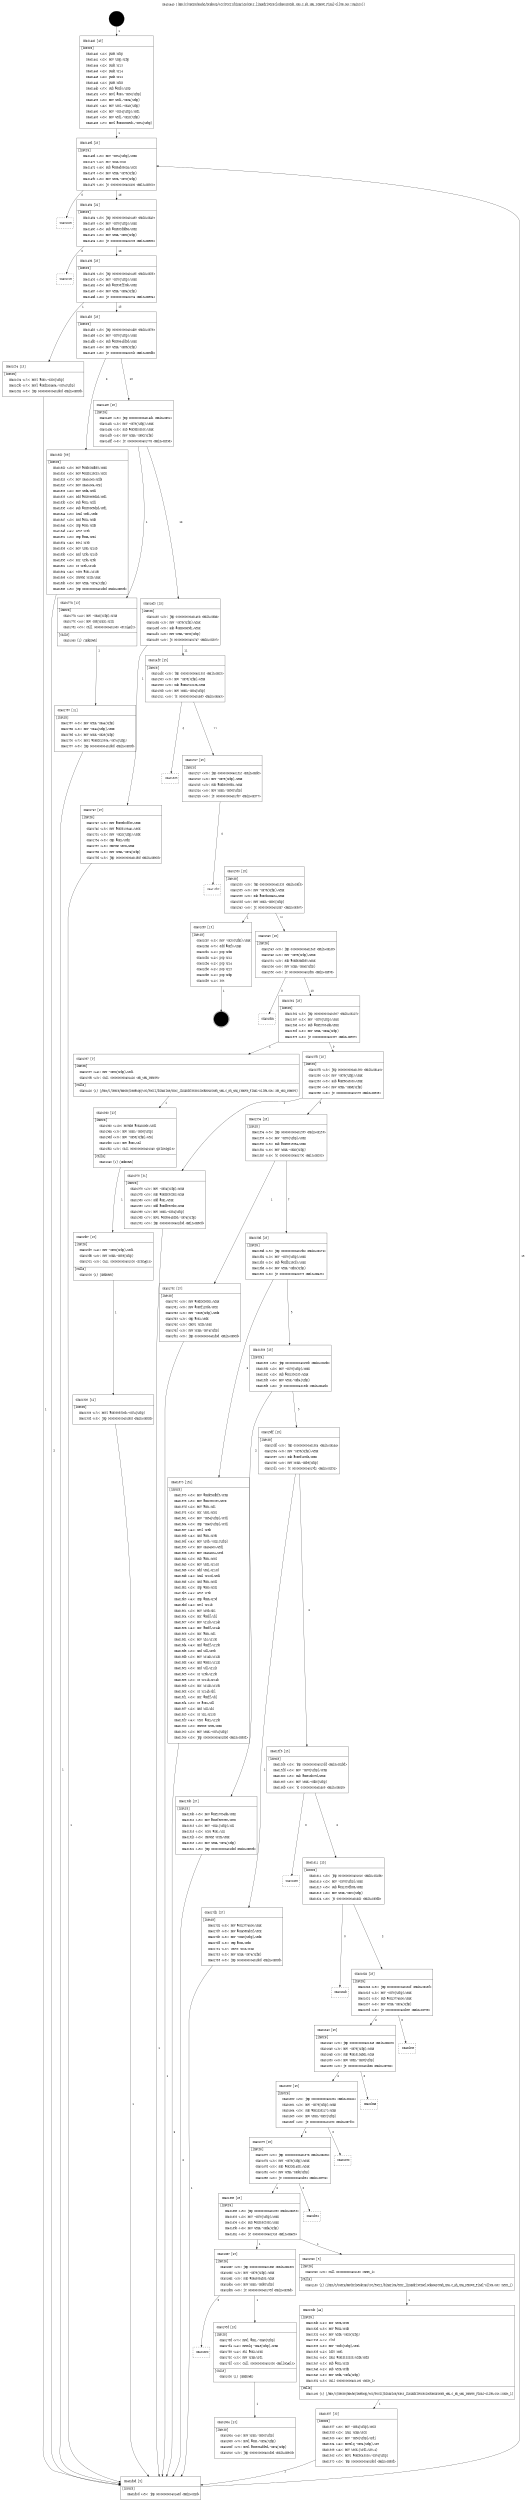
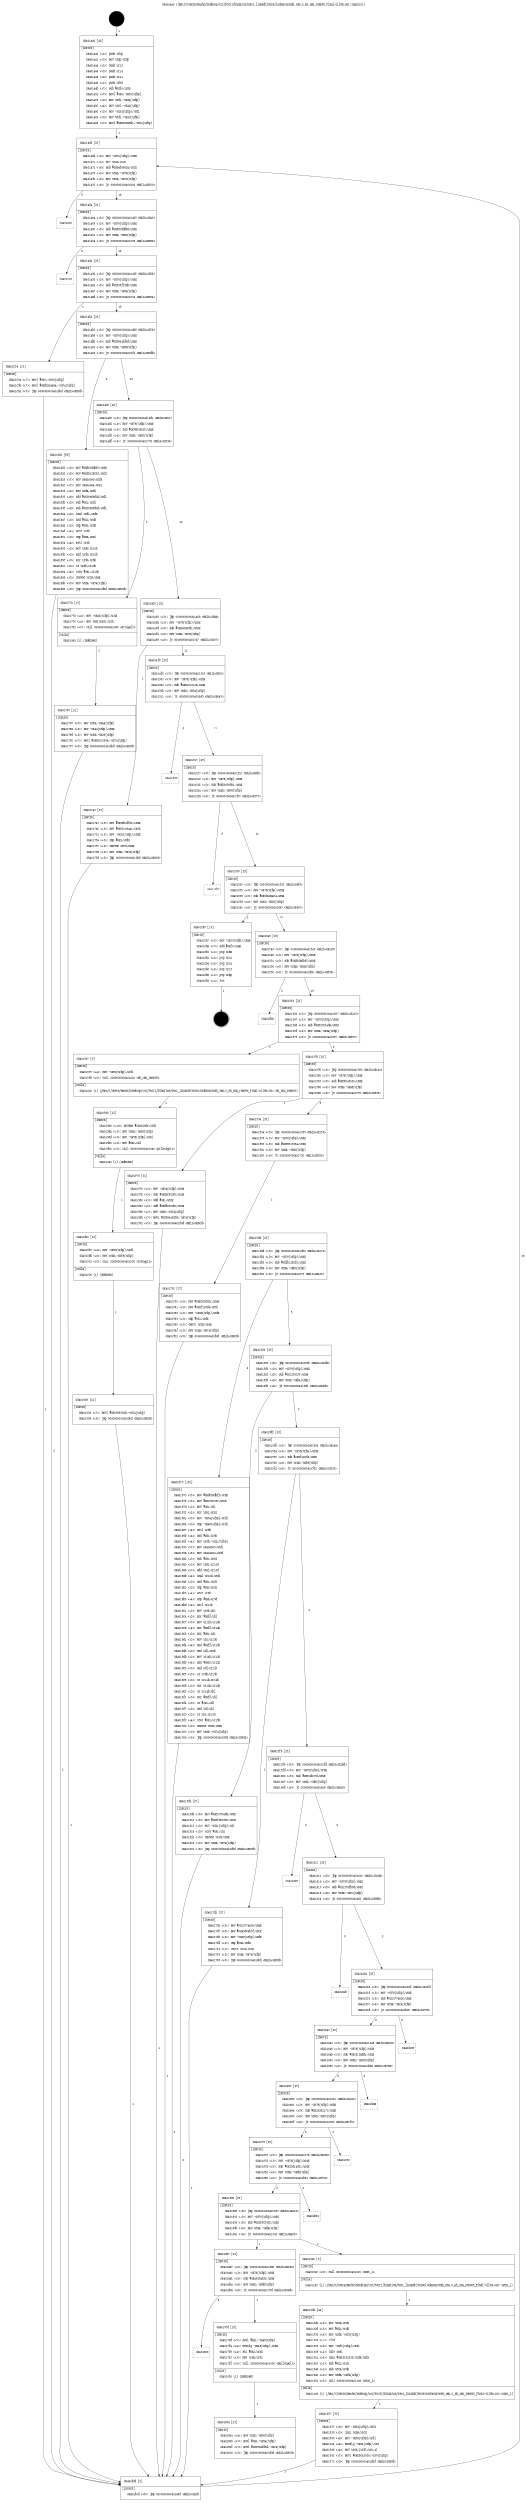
none -> (243, 833)
(286, 1196) -> none
